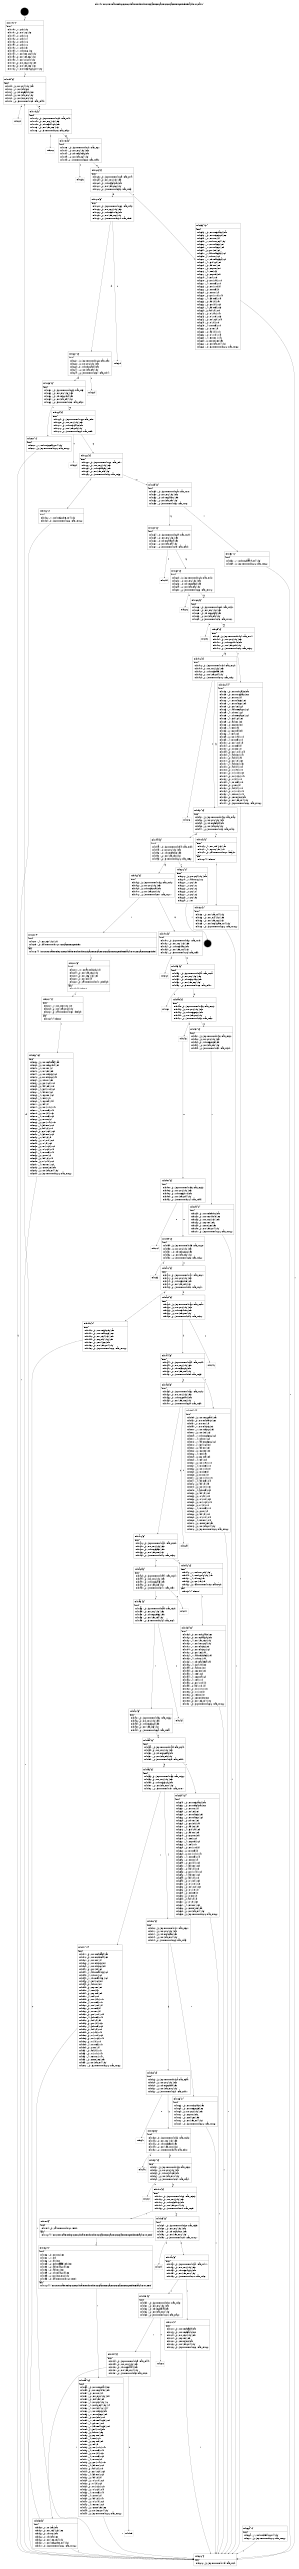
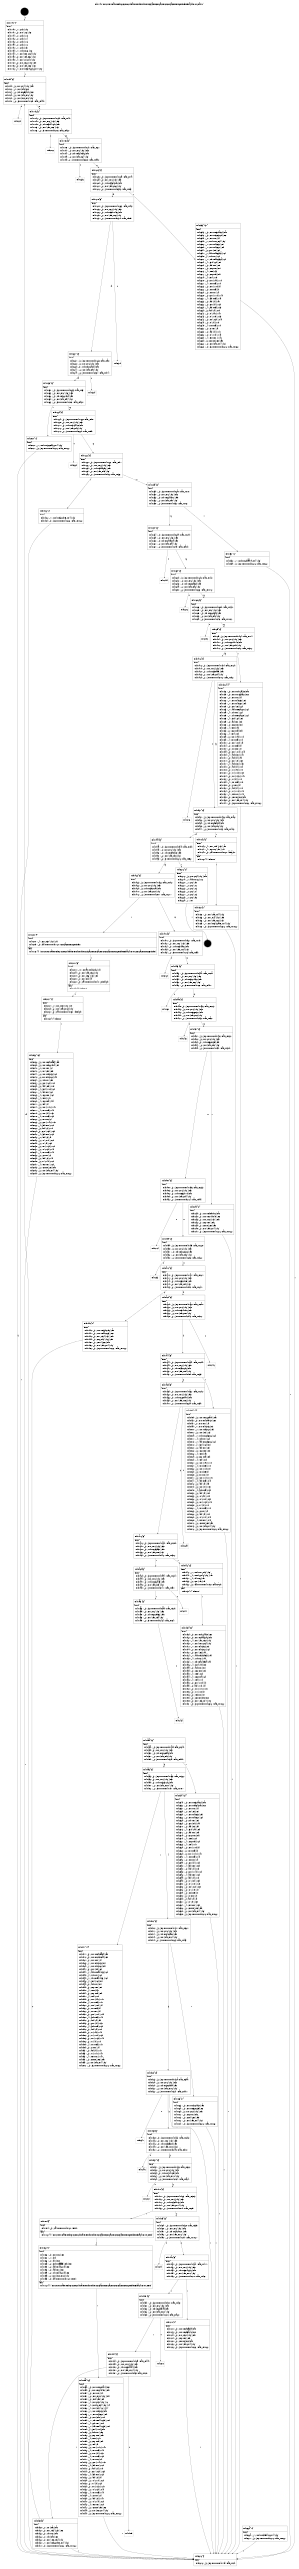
(183, 1109) -> (195, 1114)
(151, 1721) -> none
(38, 2343) -> (212, 2313)
